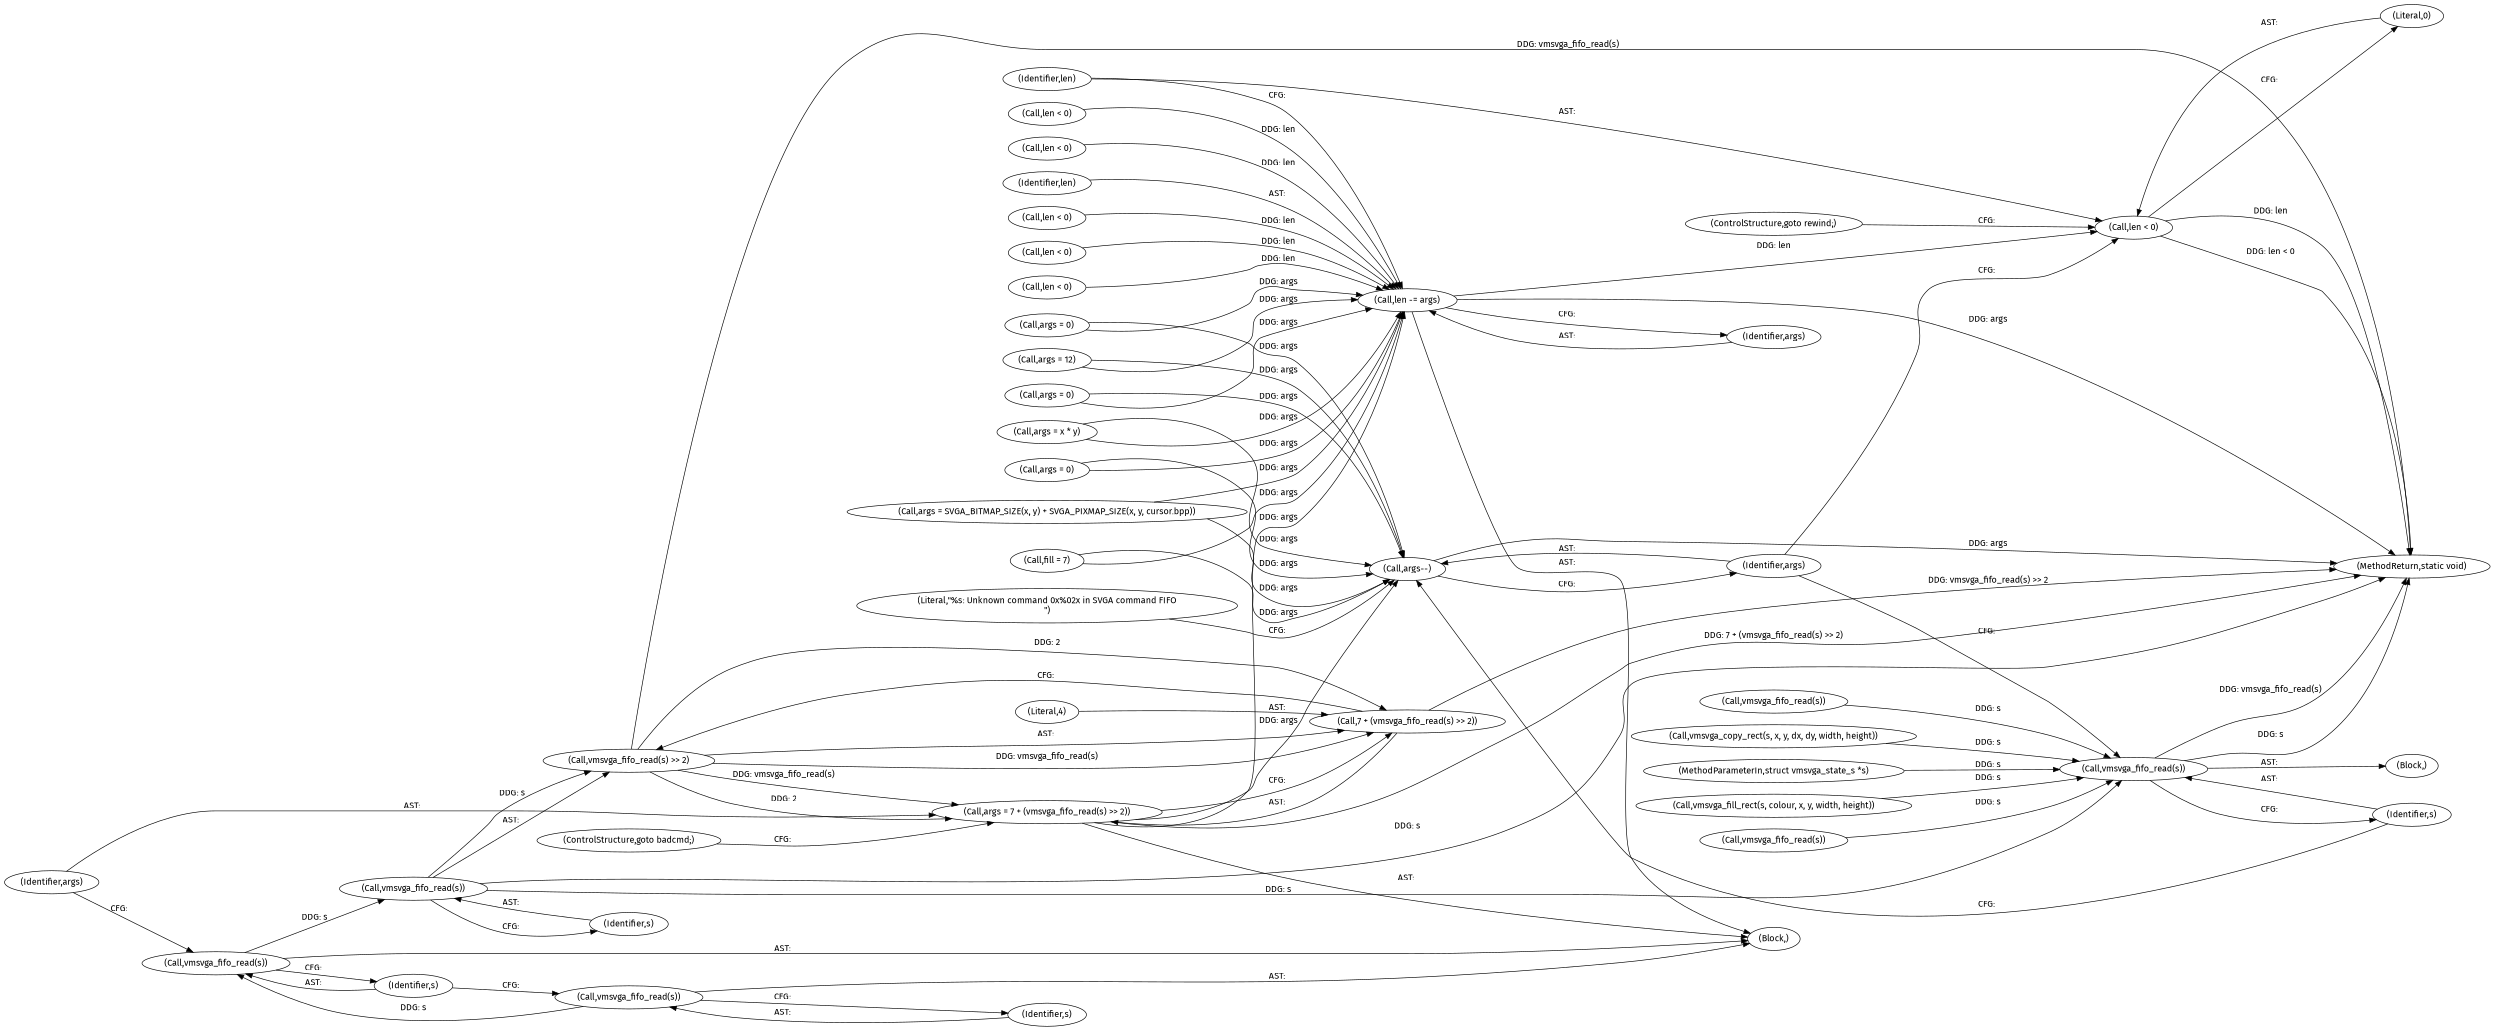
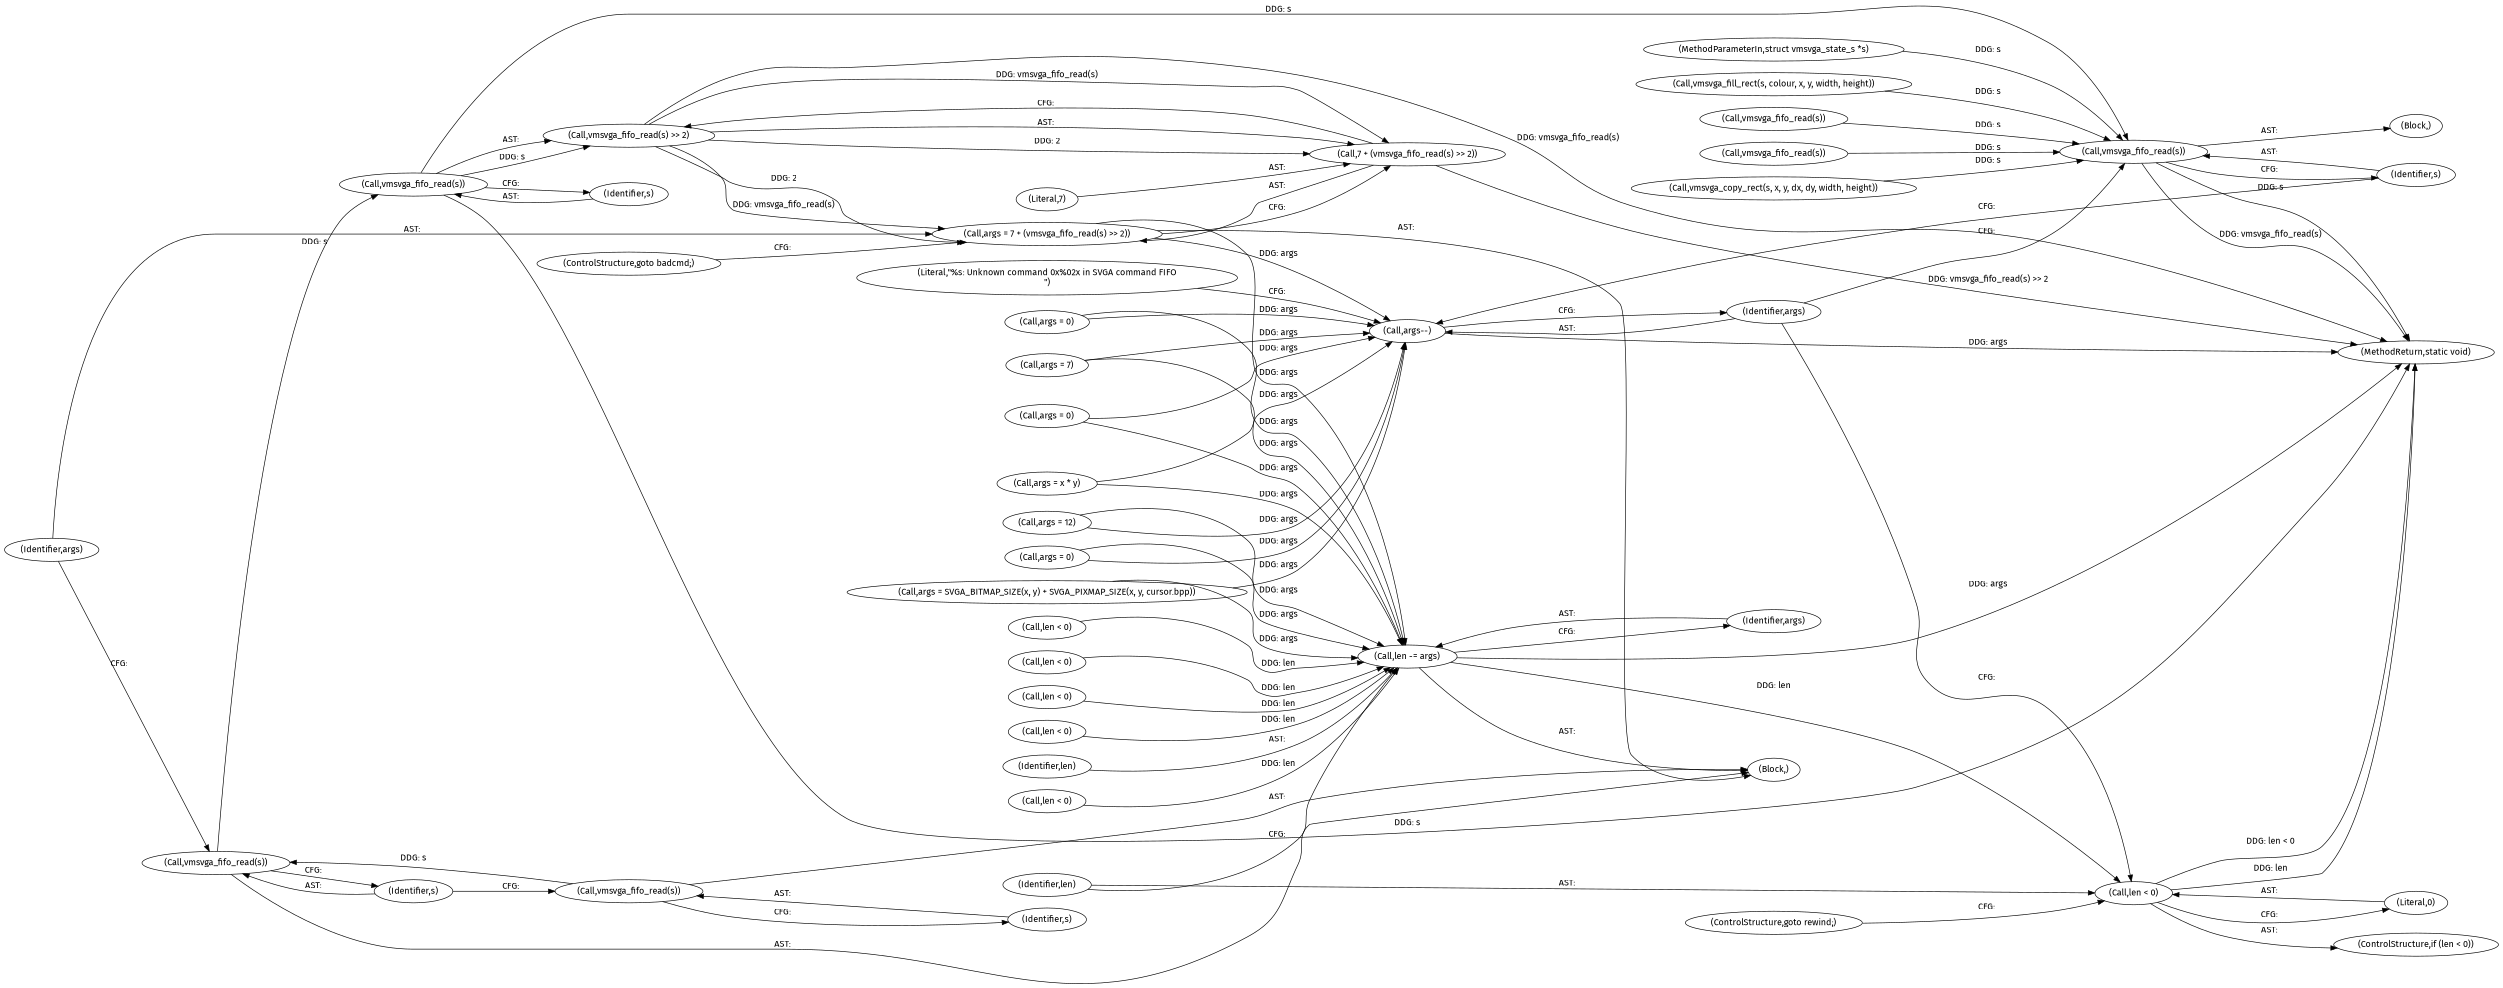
(1047, 561) -> (1047, 365)
(1715, 645) -> none
(1047, 712) -> (1047, 199)
none -> (2416, 945)
